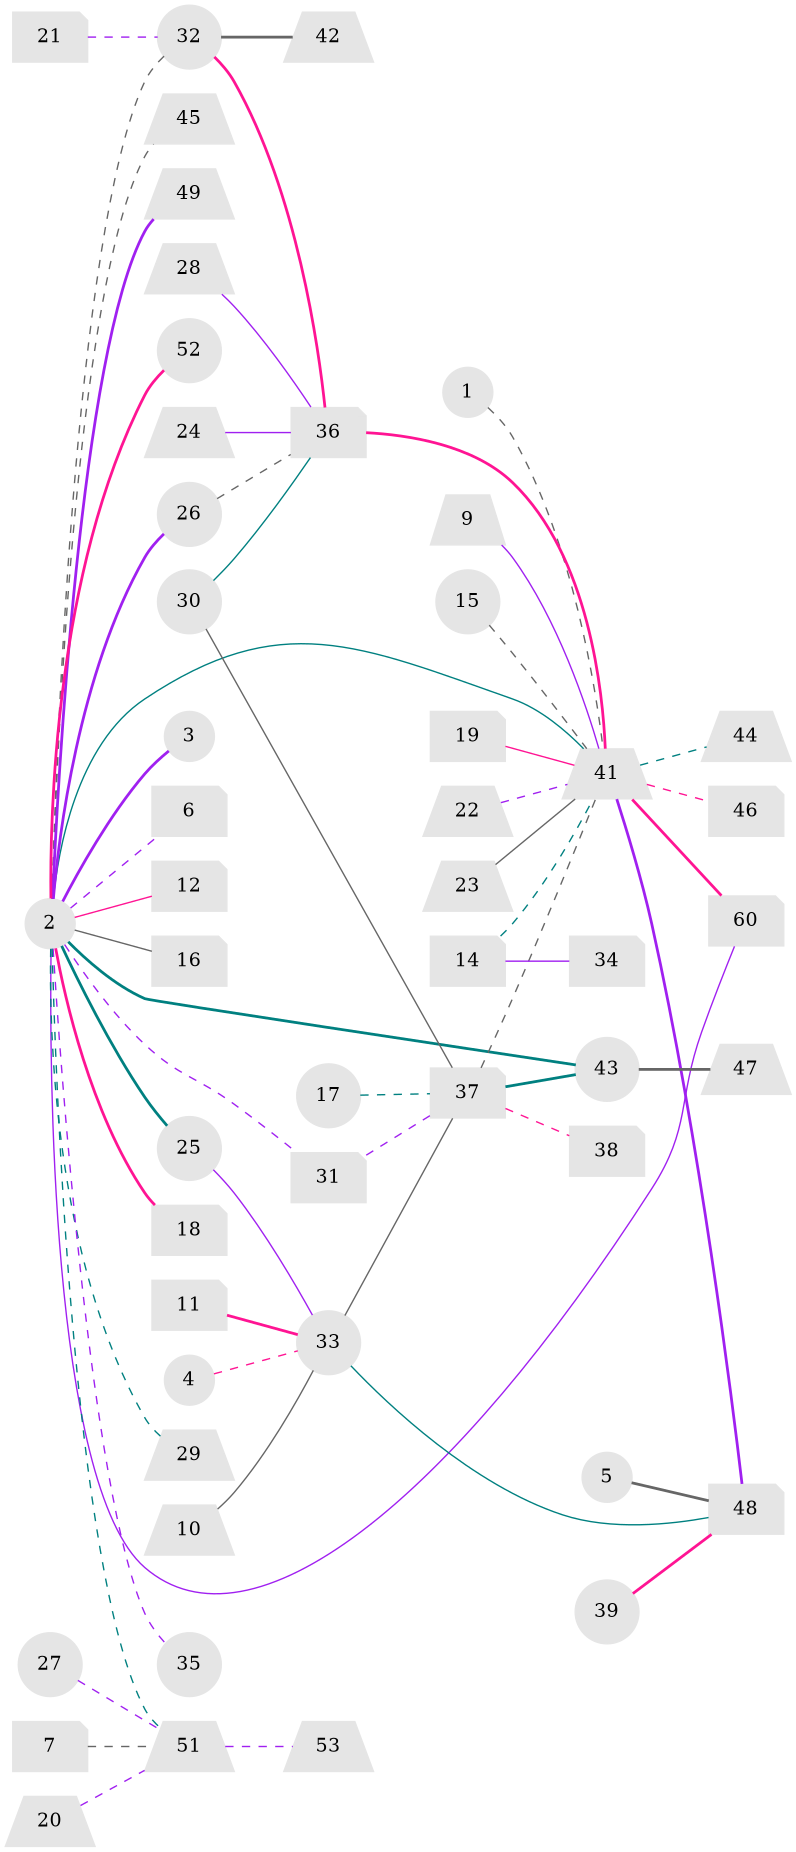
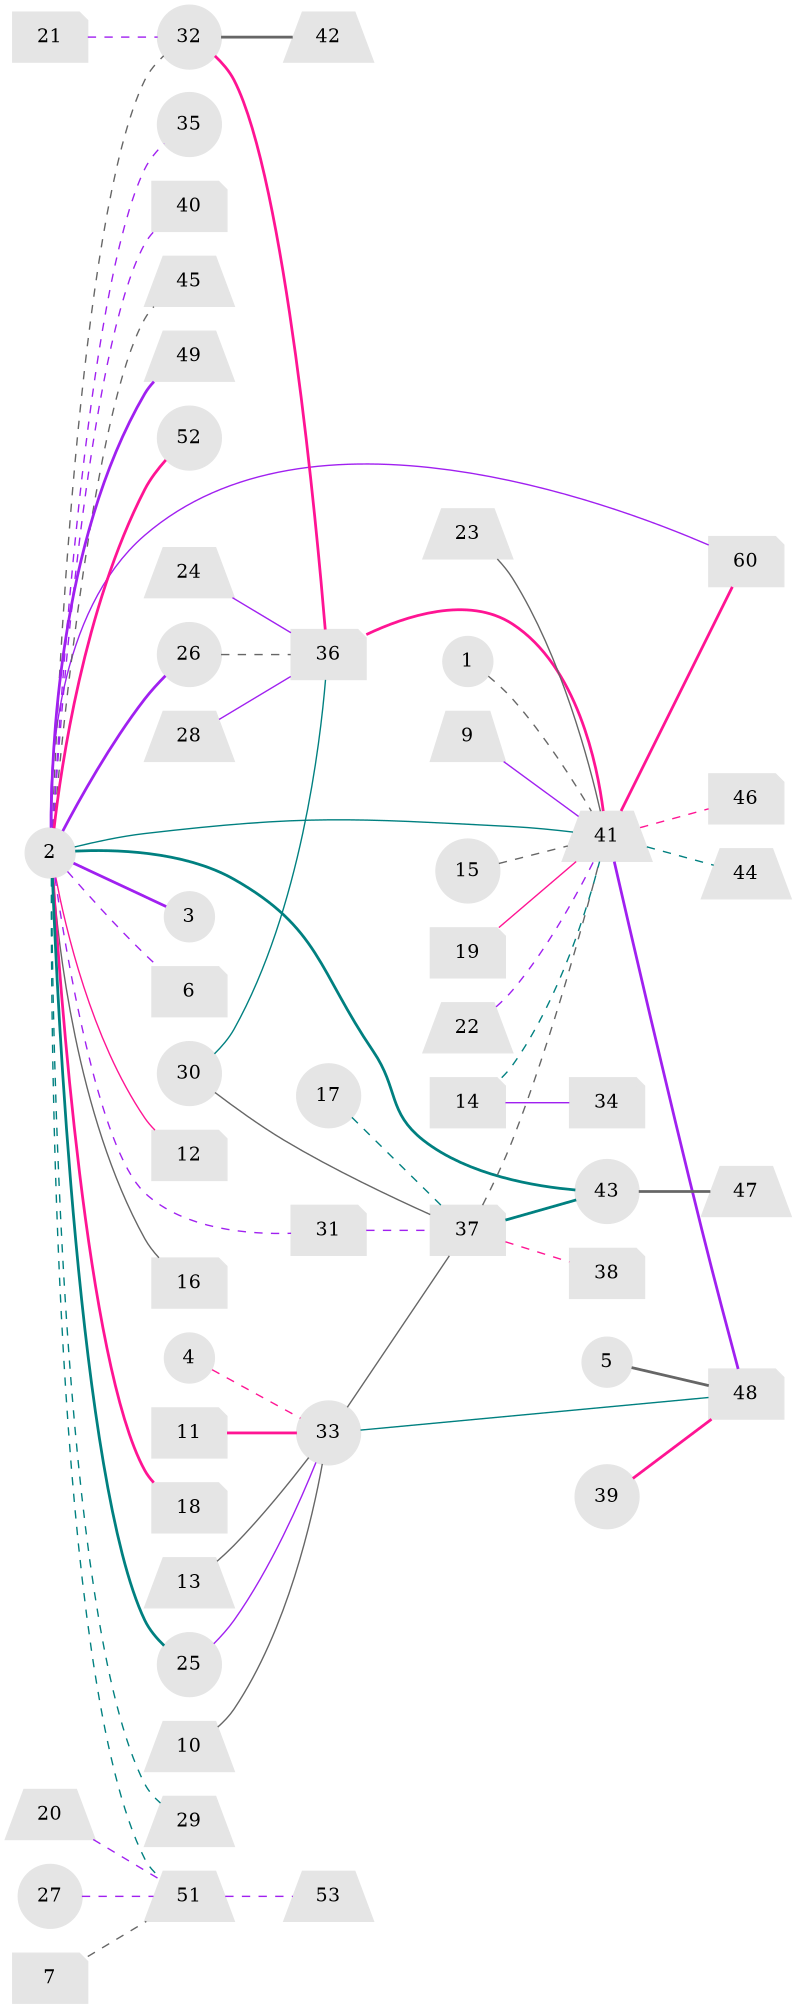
none -> (189, 206)
none -> (189, 1583)
